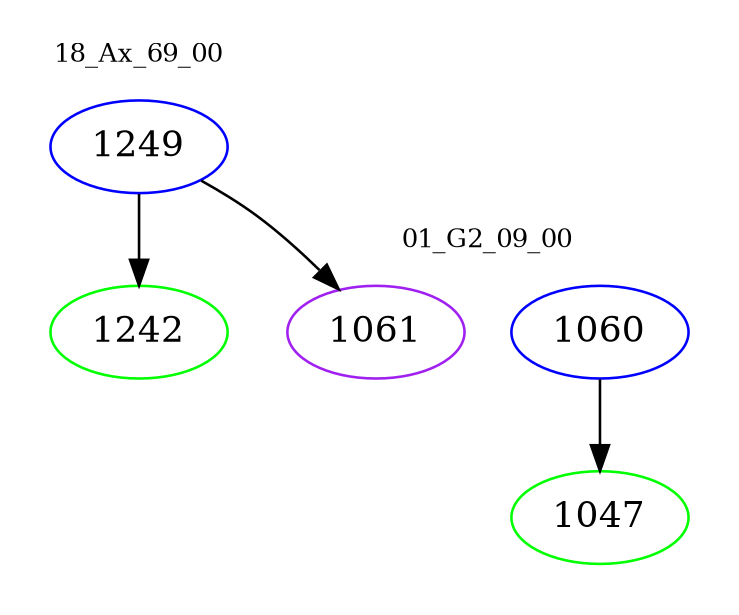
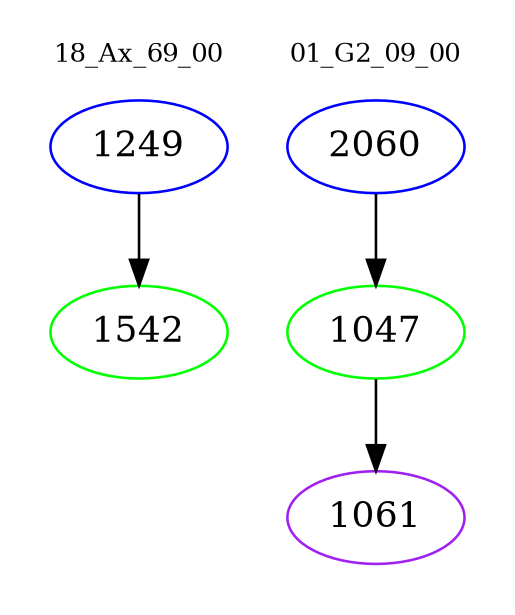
(284, 237) -> (376, 412)
(139, 332) -> (139, 332)
(600, 332) -> (376, 147)
